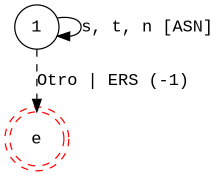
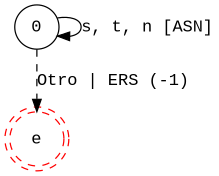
(37, 27) -> (37, 27)
